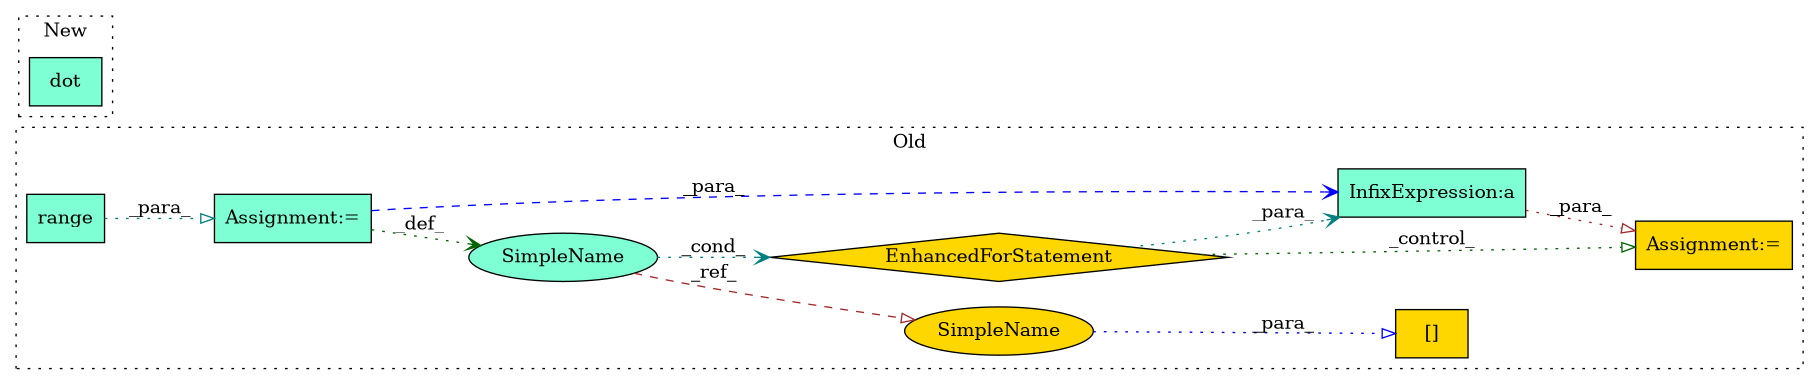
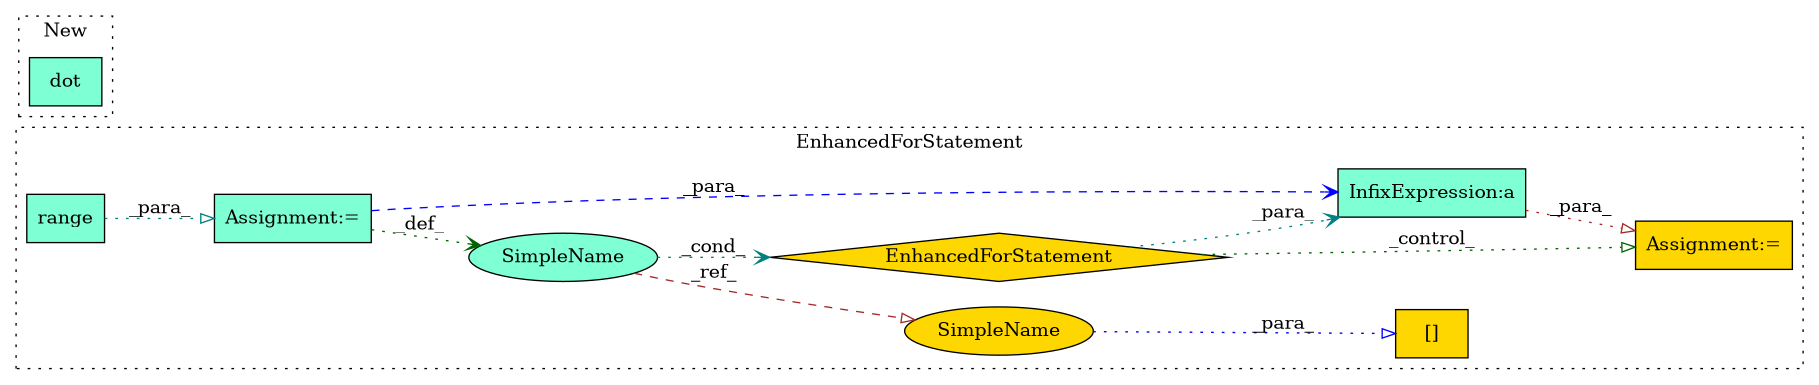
(910, 143) -> (910, 143)
